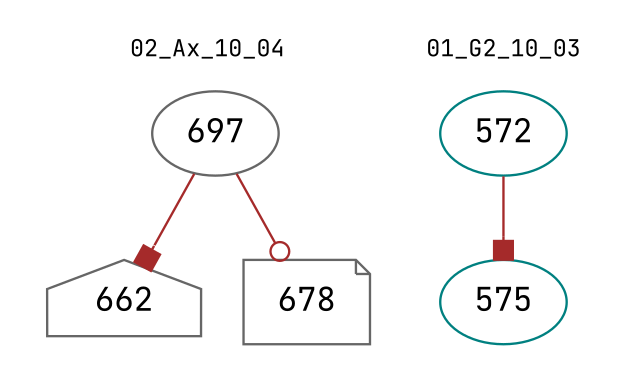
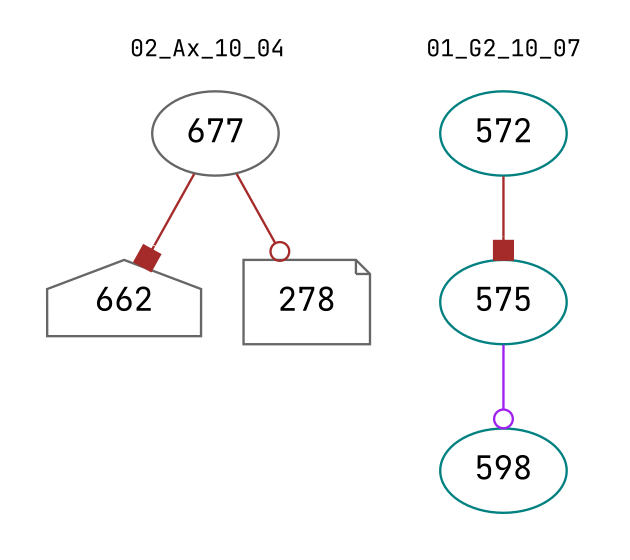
(505, 50) -> (505, 50)
(215, 133) -> (215, 133)
(307, 302) -> (307, 302)
none -> (503, 471)
